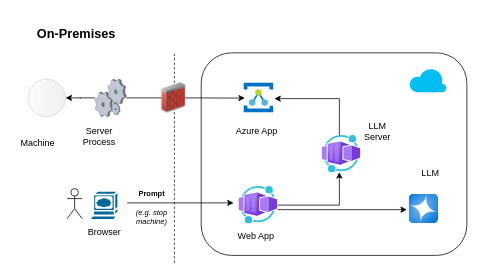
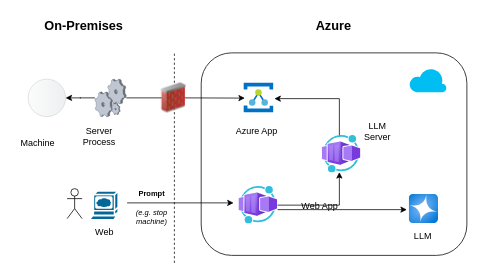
none -> (334, 27)
(77, 34) -> (84, 27)
(431, 173) -> (423, 237)
(105, 232) -> (105, 232)
(256, 237) -> (320, 207)
